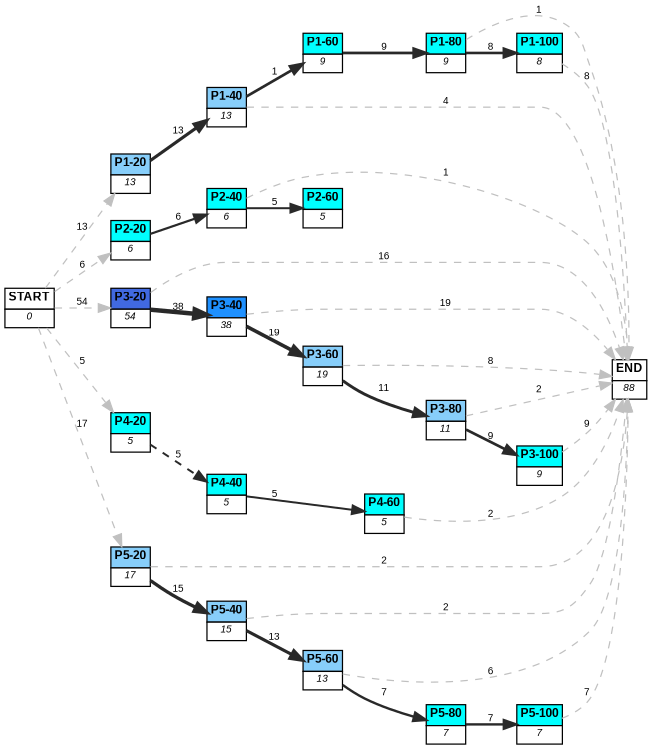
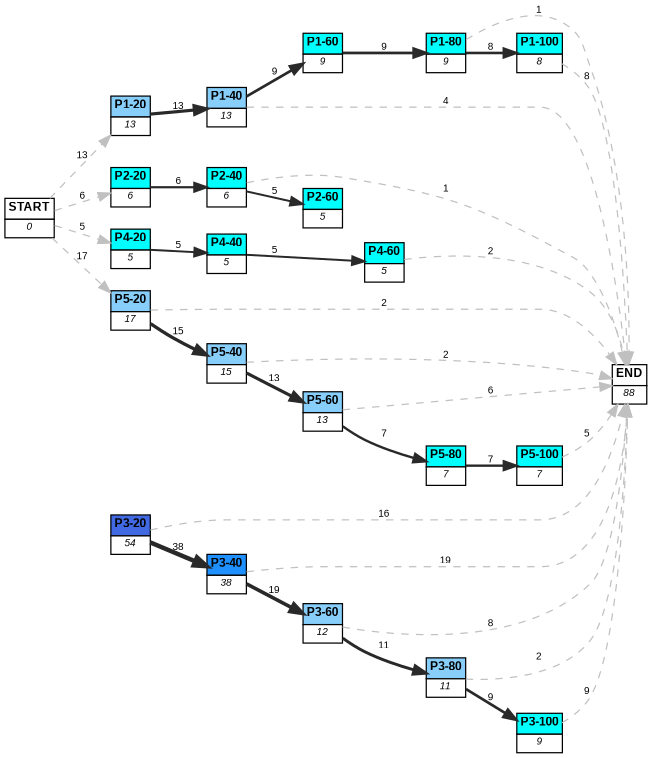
(275, 72) -> (275, 72)
(76, 308) -> none
(323, 375) -> (323, 632)
(173, 460) -> (172, 251)
(587, 693) -> (587, 434)
